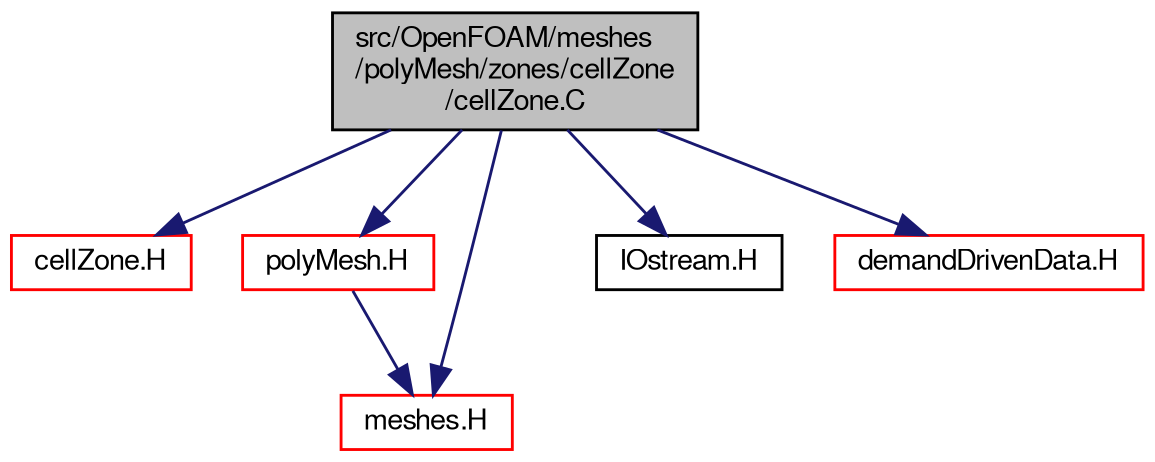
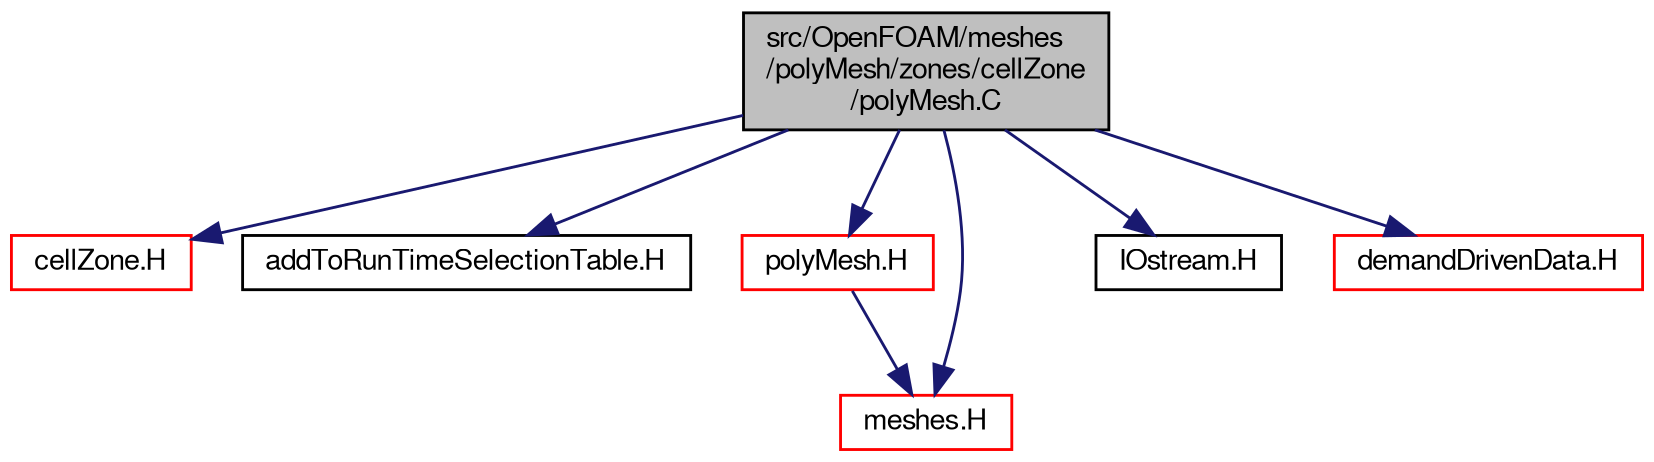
(515, 71) -> (926, 71)
none -> (467, 263)
